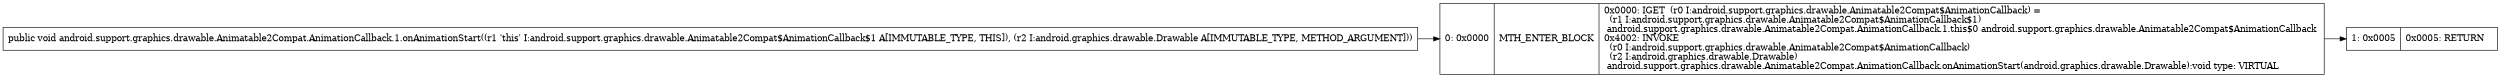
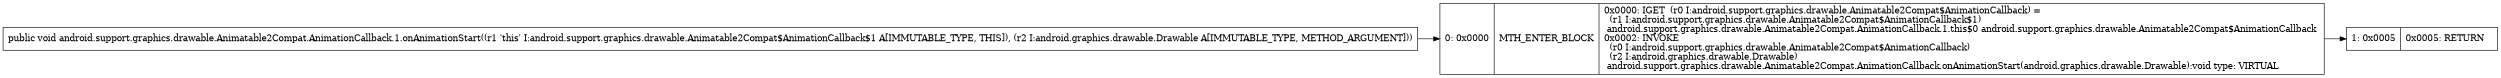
(1644, 39) -> (1644, 39)
